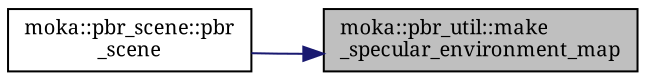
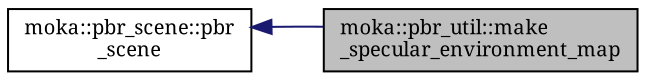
(277, 54) -> (298, 27)
